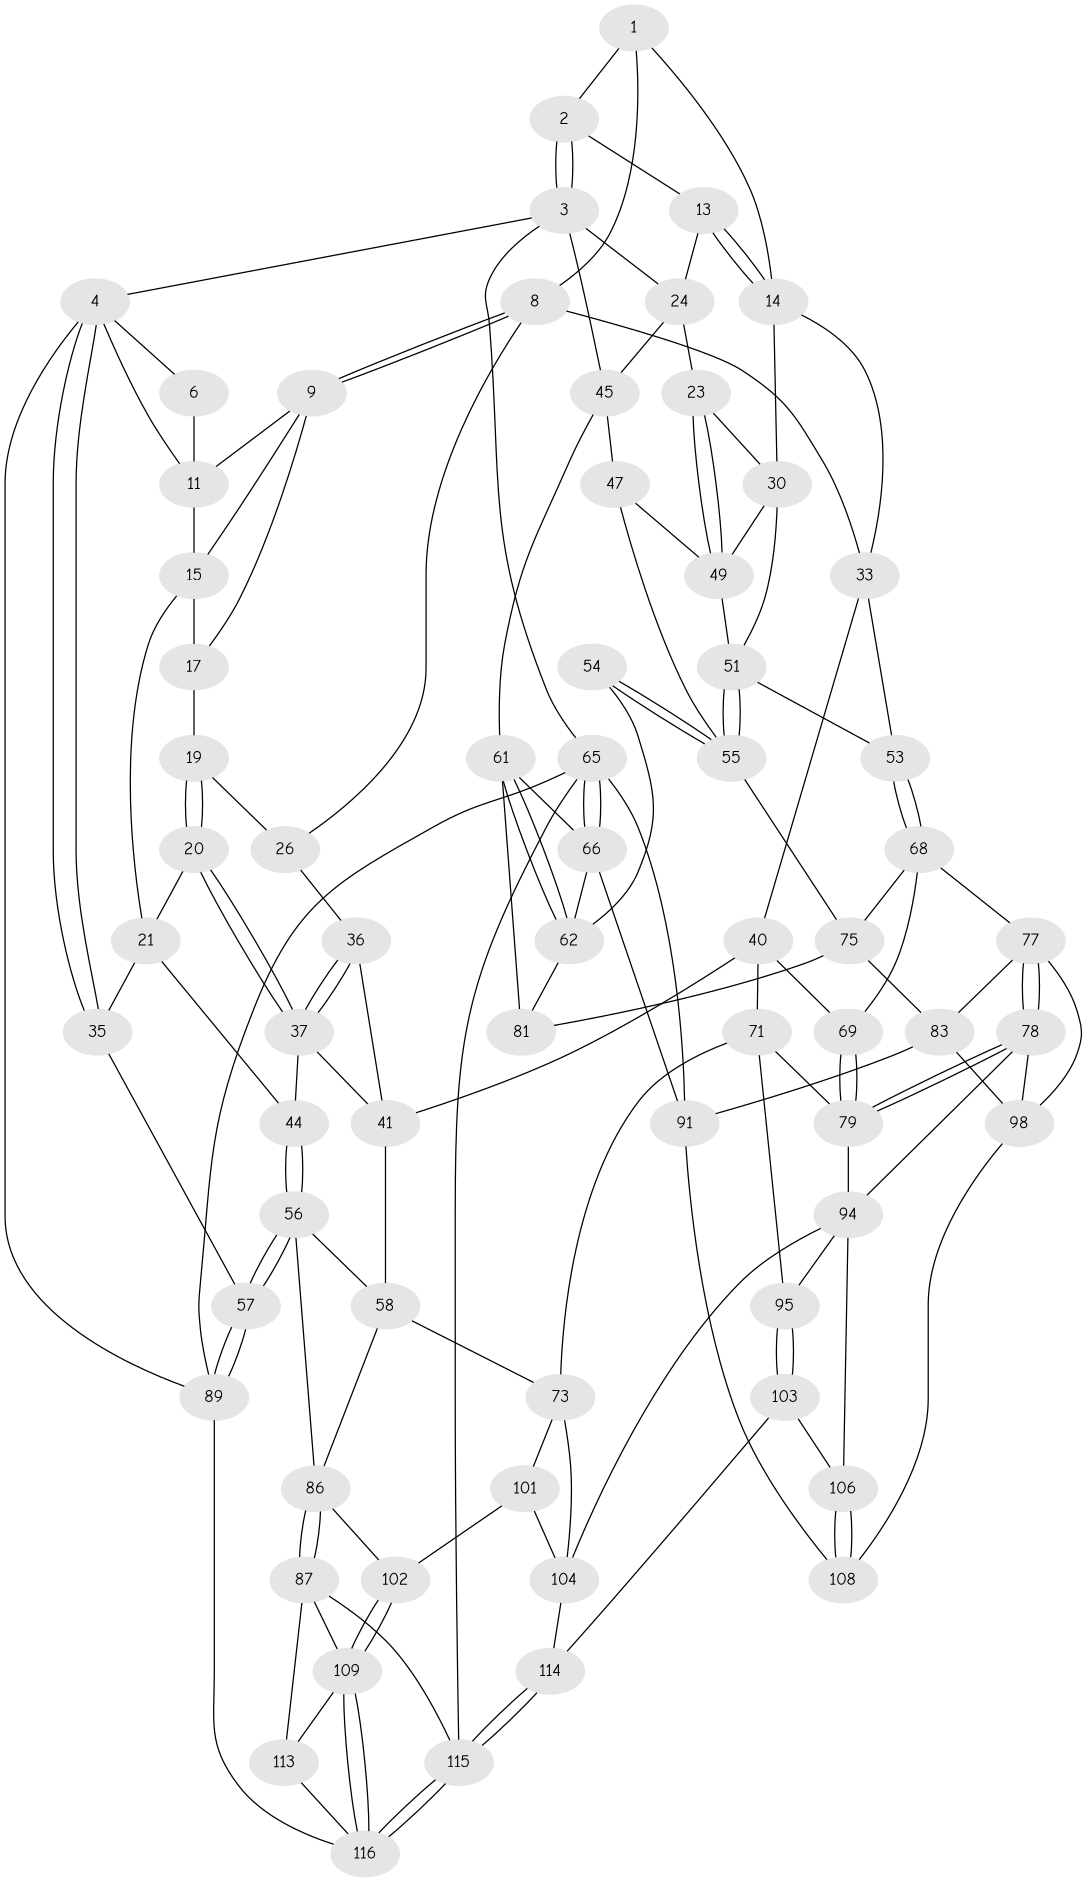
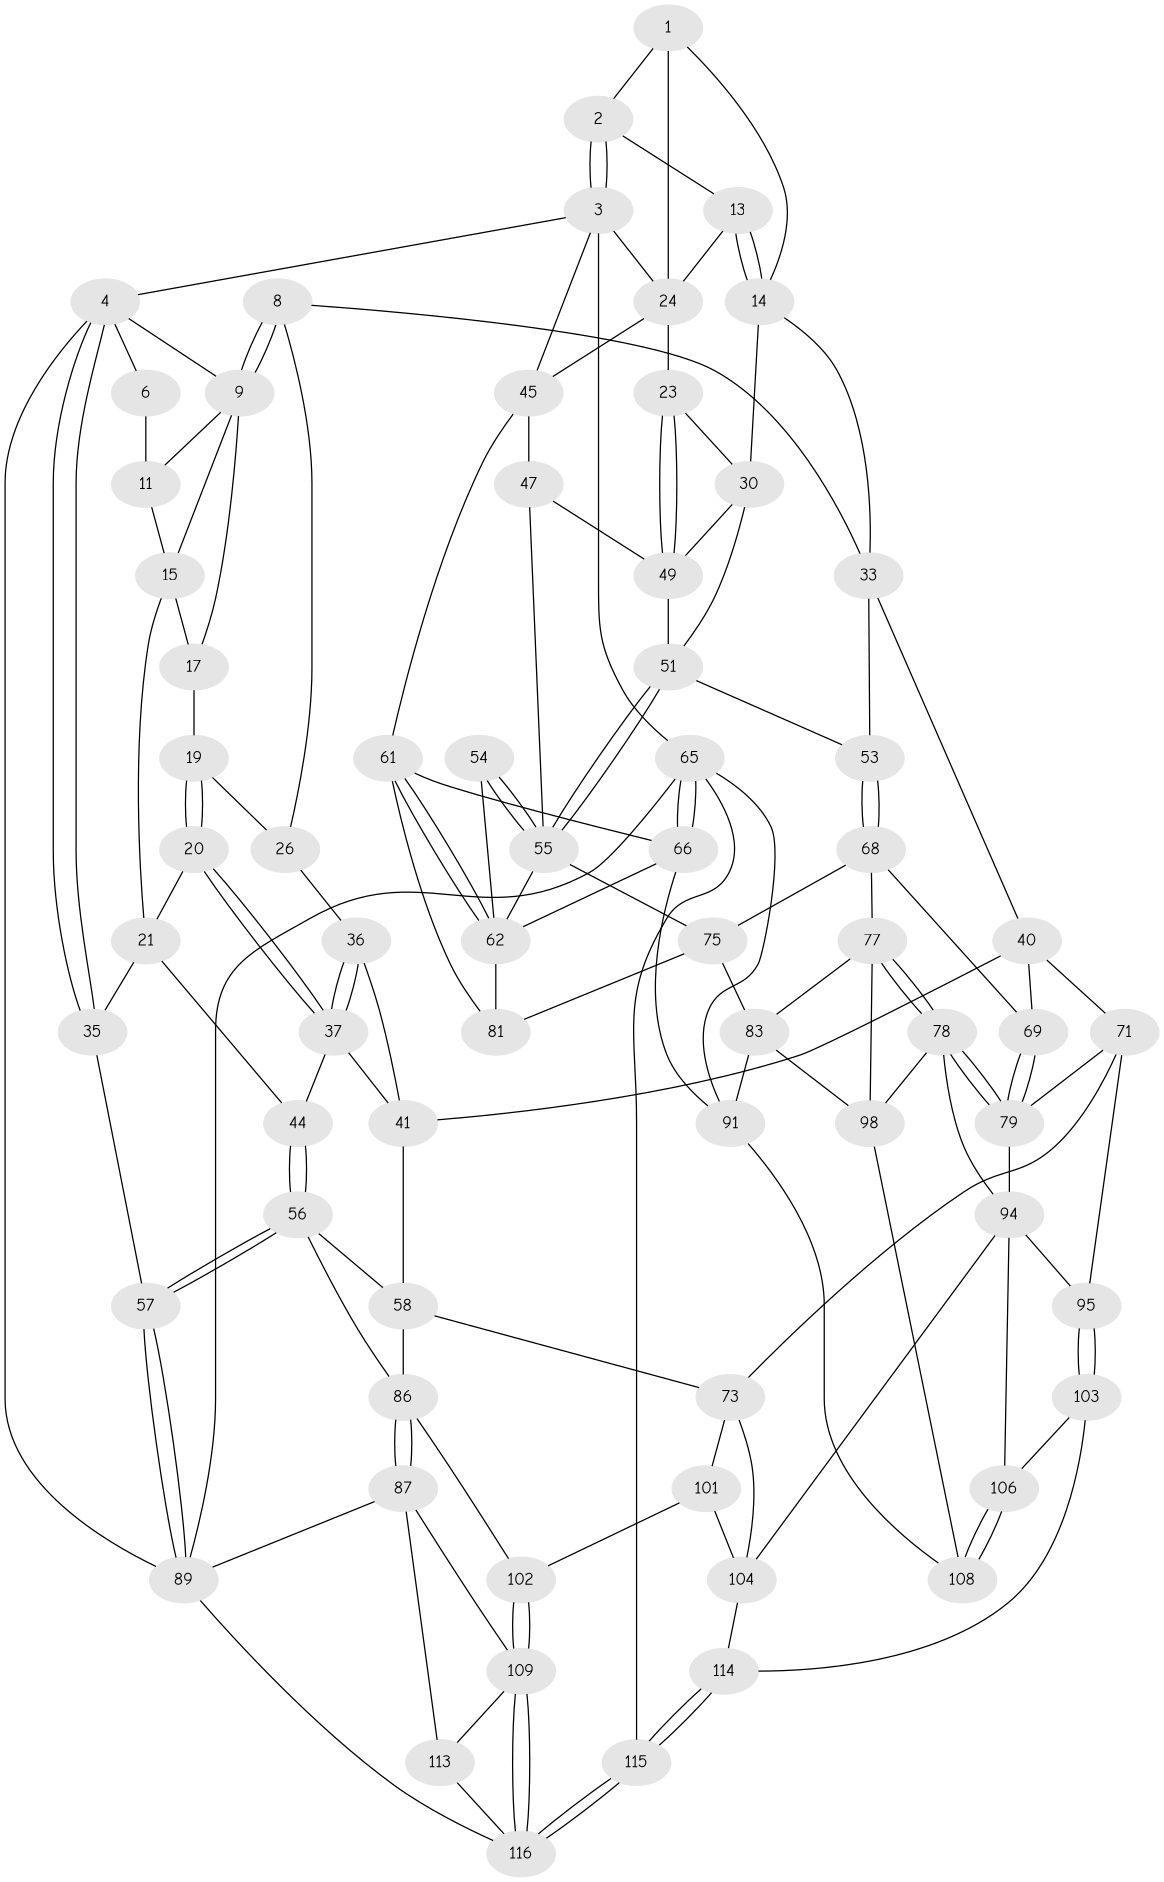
(629, 180) -> (668, 153)
(138, 396) -> (172, 347)
none -> (525, 886)
(401, 1658) -> (294, 1534)
